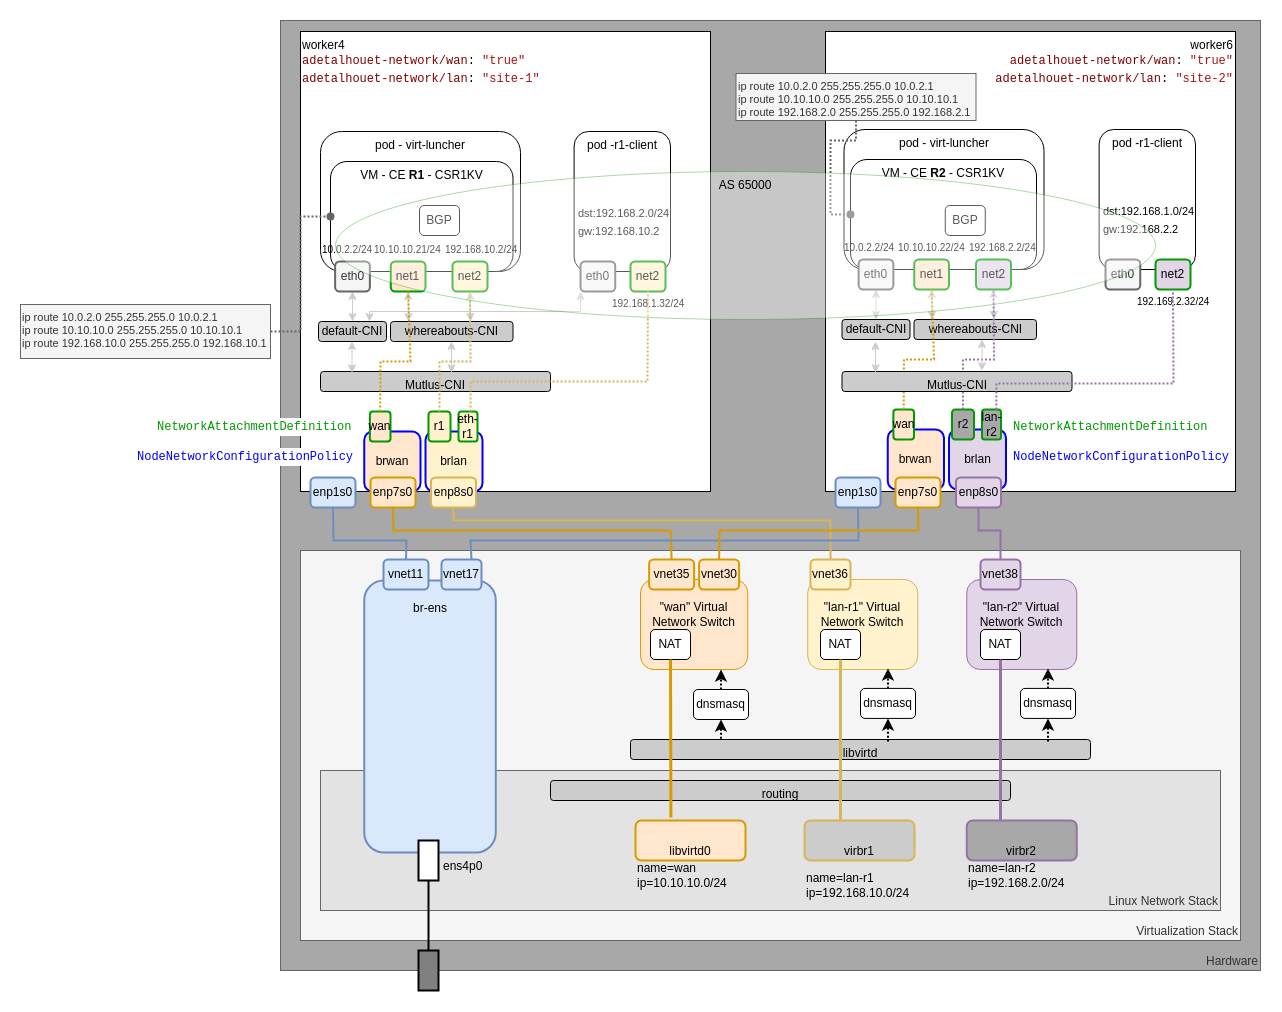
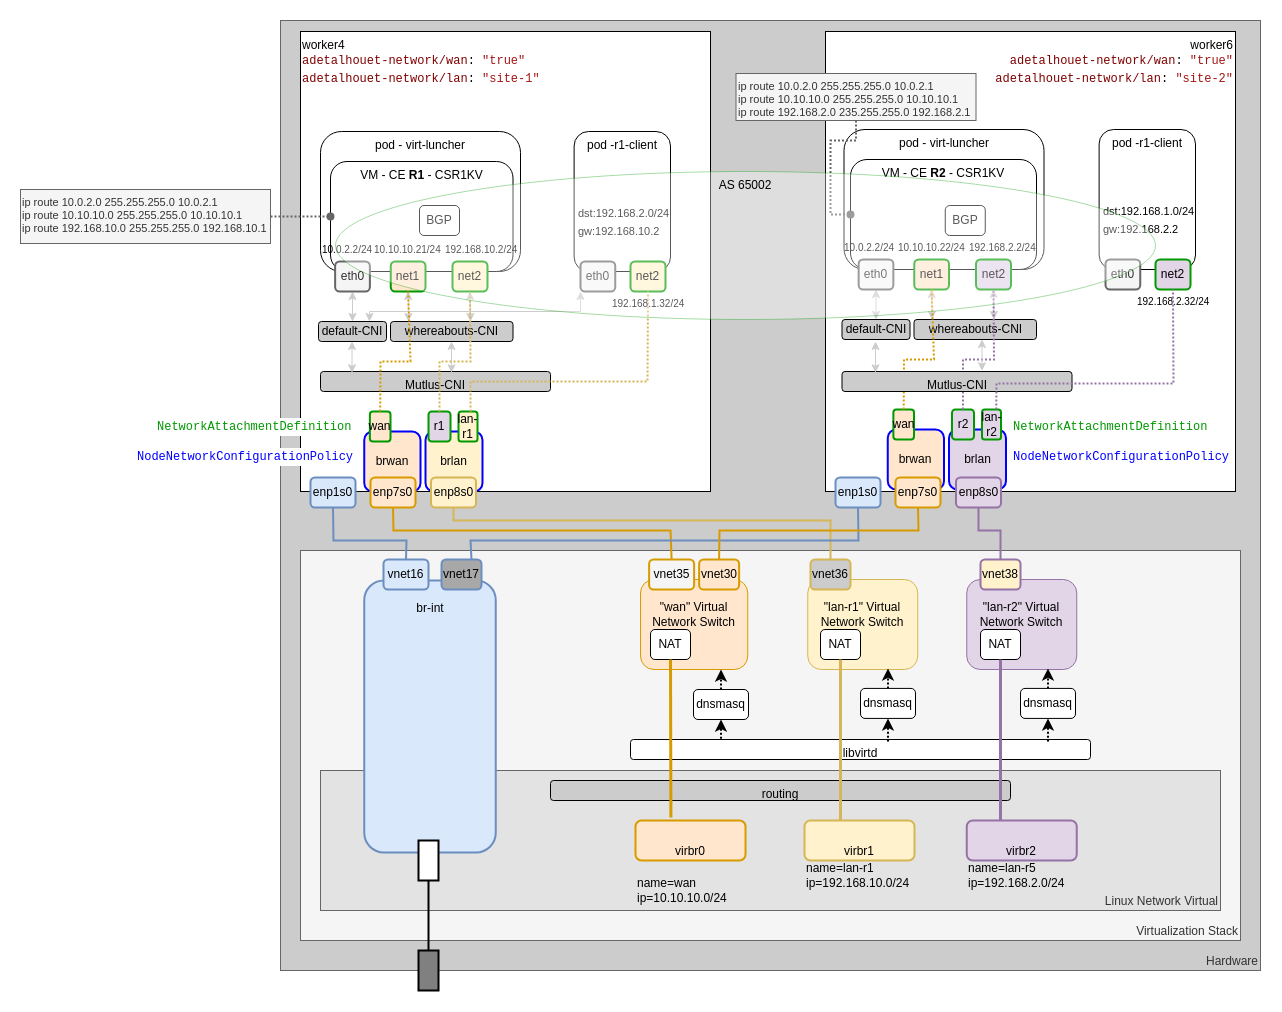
(858, 107) -> (858, 107)
(746, 186) -> (746, 186)
(1174, 309) -> (1174, 309)
(146, 332) -> (146, 217)
(963, 425) -> (963, 425)
(992, 425) -> (992, 425)
(440, 427) -> (440, 427)
(468, 427) -> (468, 427)
(771, 496) -> (771, 496)
(406, 575) -> (406, 575)
(462, 575) -> (462, 575)
(672, 575) -> (672, 575)
(831, 575) -> (831, 575)
(1001, 575) -> (1001, 575)
(431, 595) -> (431, 595)
(861, 750) -> (861, 750)
(860, 841) -> (860, 841)
(1022, 841) -> (1022, 841)
(691, 850) -> (691, 850)
(462, 863) -> none
(691, 876) -> (691, 891)
(1019, 876) -> (1019, 876)
(865, 886) -> (865, 876)
(1159, 900) -> (1156, 900)
